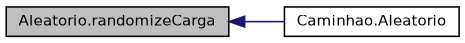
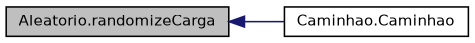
(372, 22) -> (376, 22)
